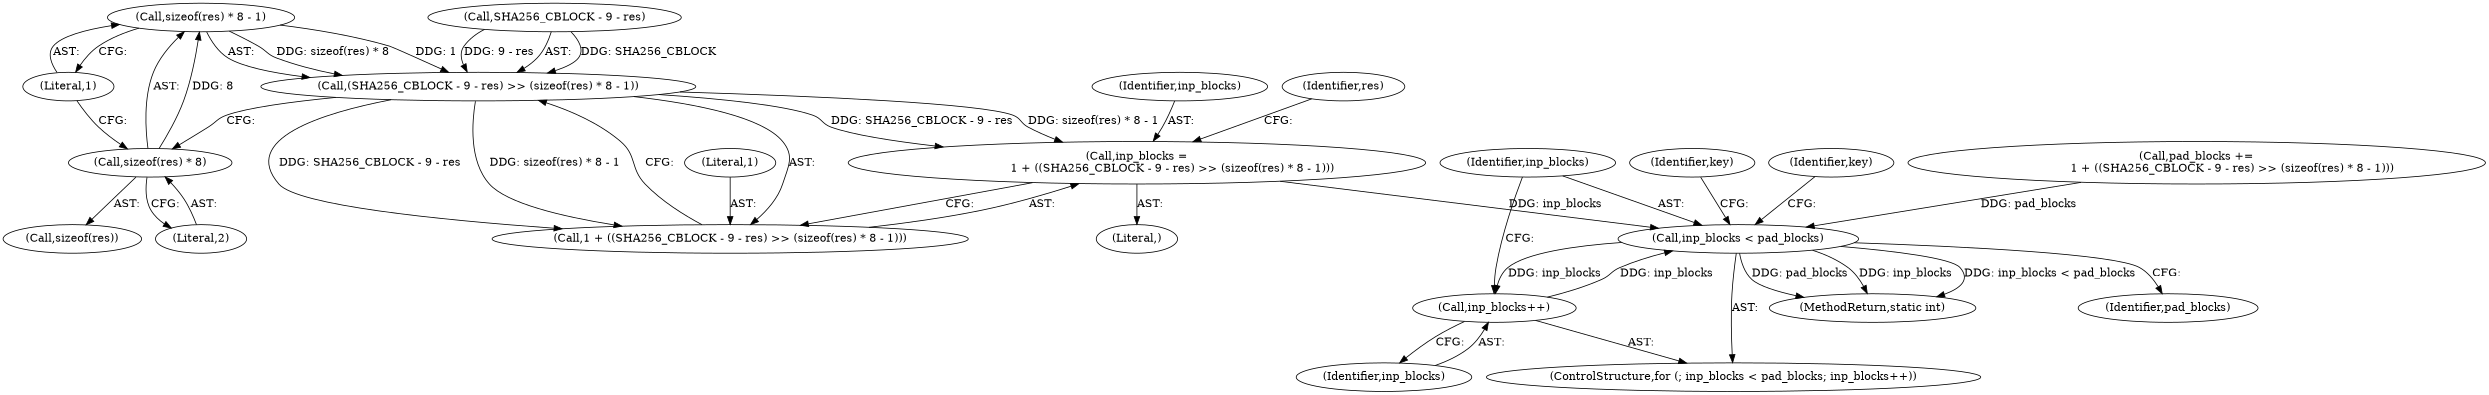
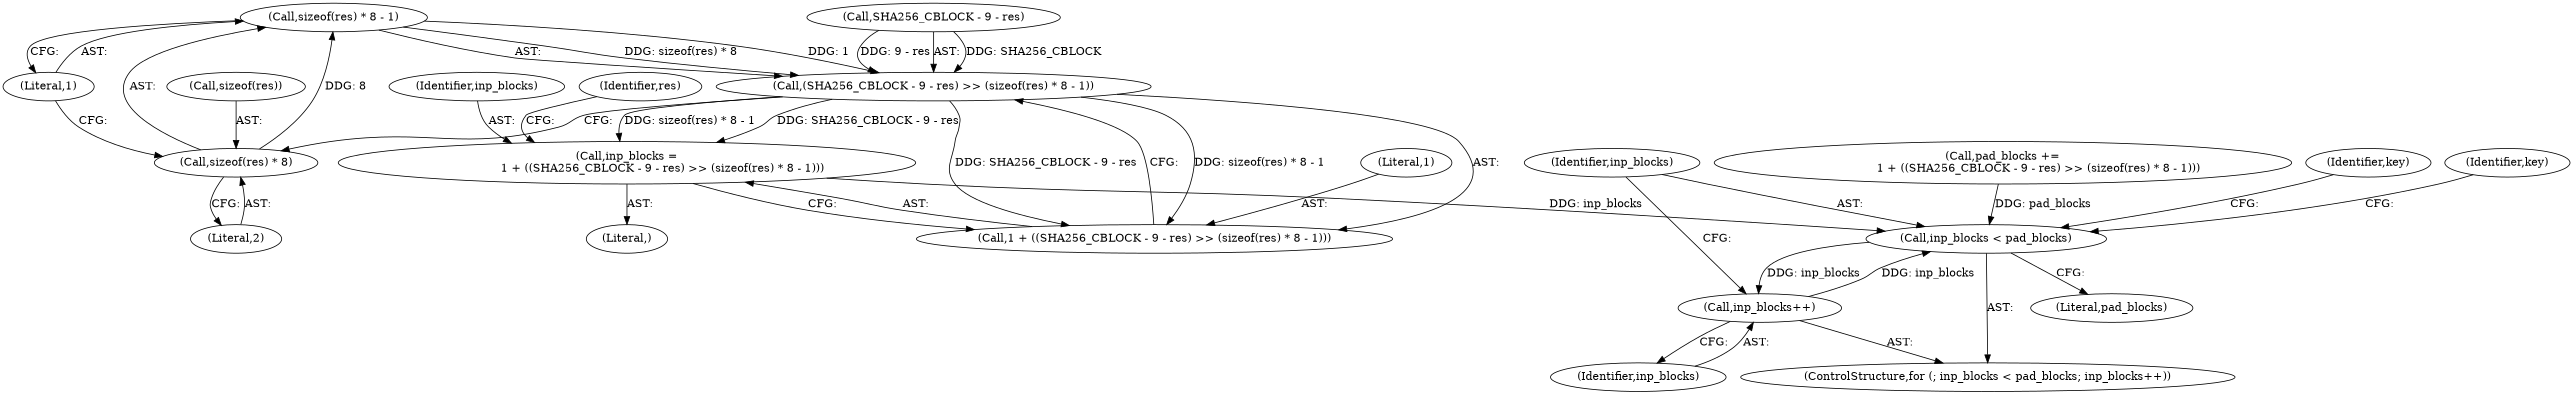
(114, 198) -> (236, 121)
(1873, 308) -> none
(2168, 308) -> (2112, 308)
